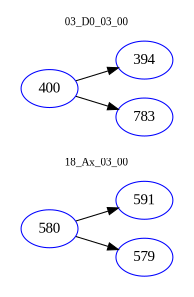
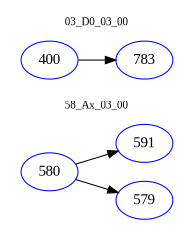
(144, 60) -> none
(97, 163) -> (97, 106)
